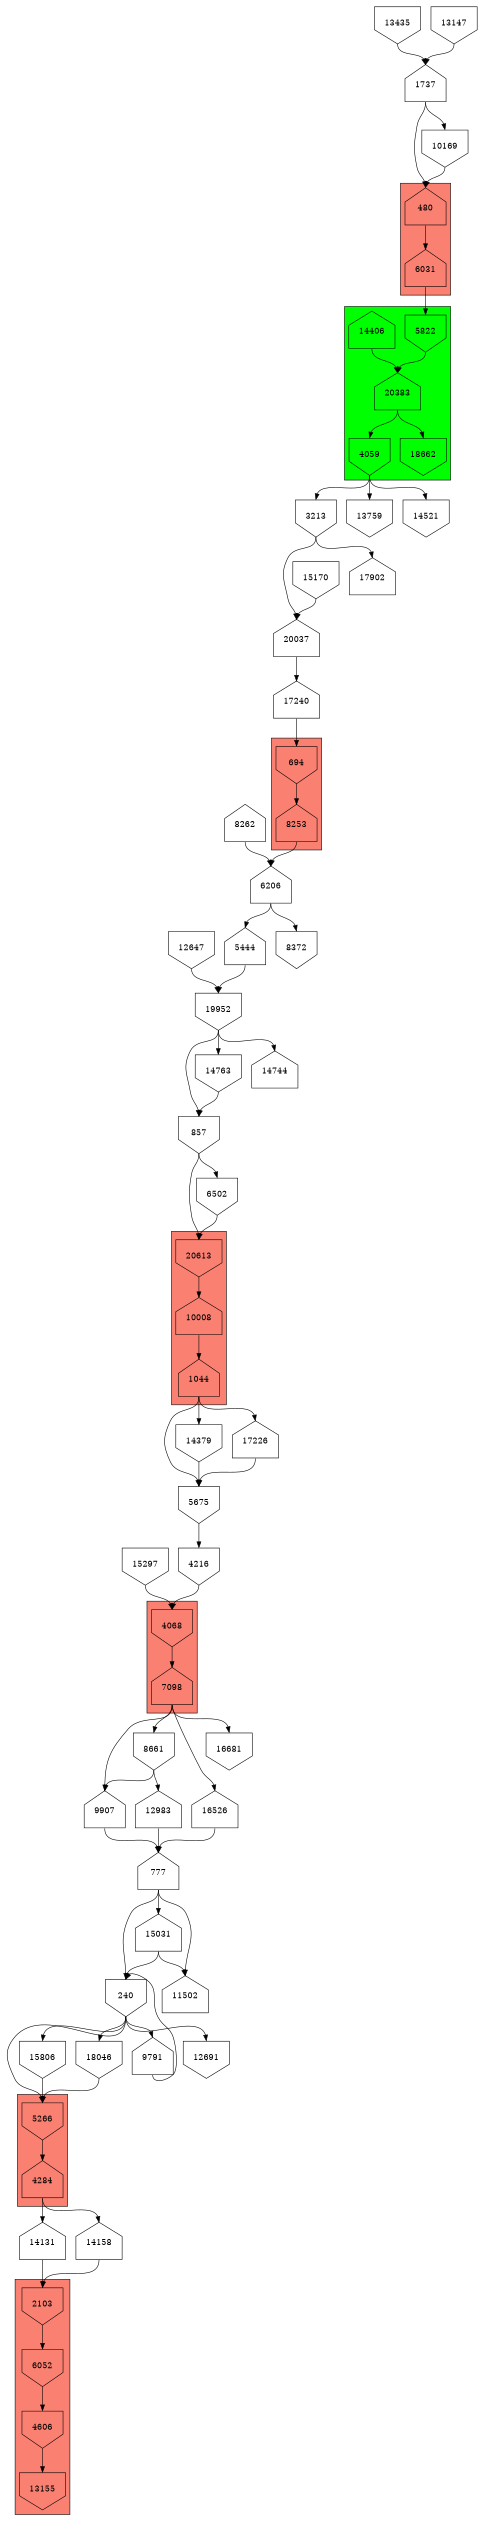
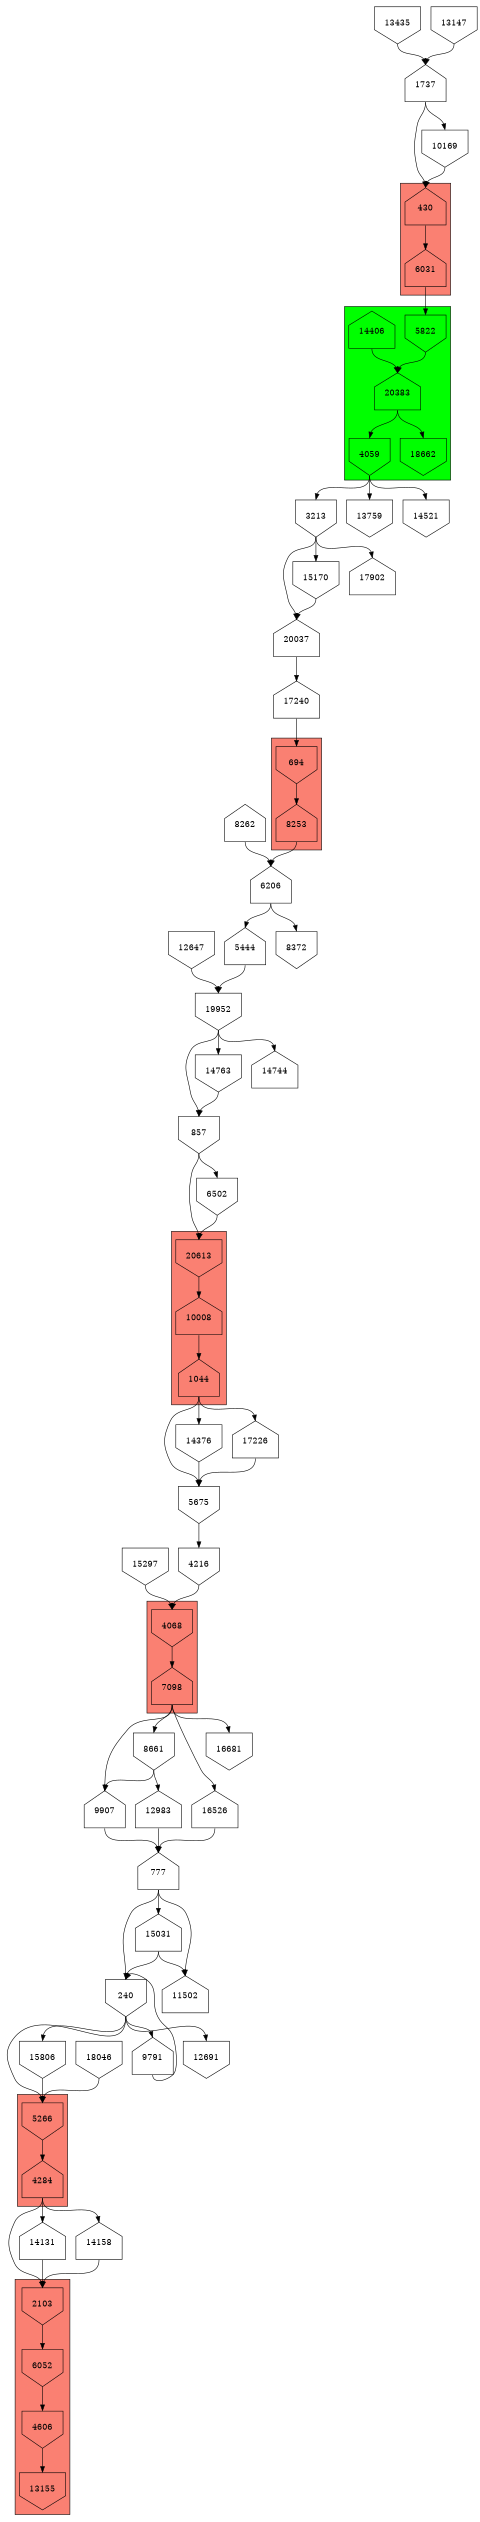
(426, 208) -> (426, 208)
none -> (316, 547)
(199, 1441) -> (199, 1441)
(115, 2028) -> none
none -> (9, 2240)
